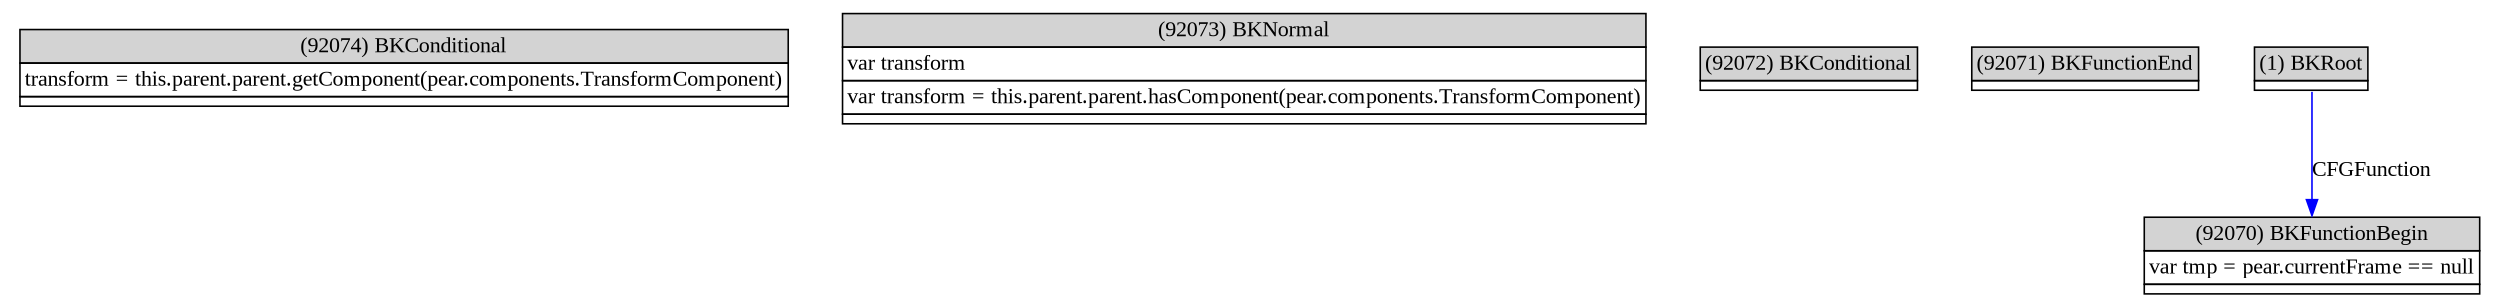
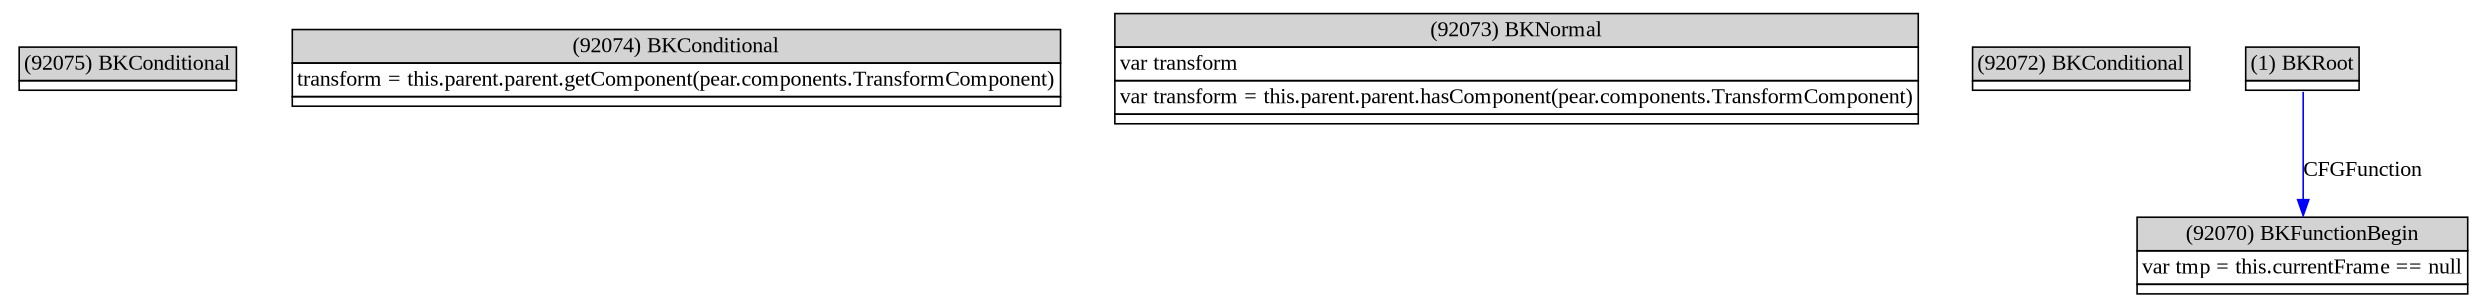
none -> (128, 68)
(2085, 68) -> none
(2312, 267) -> (2302, 267)
